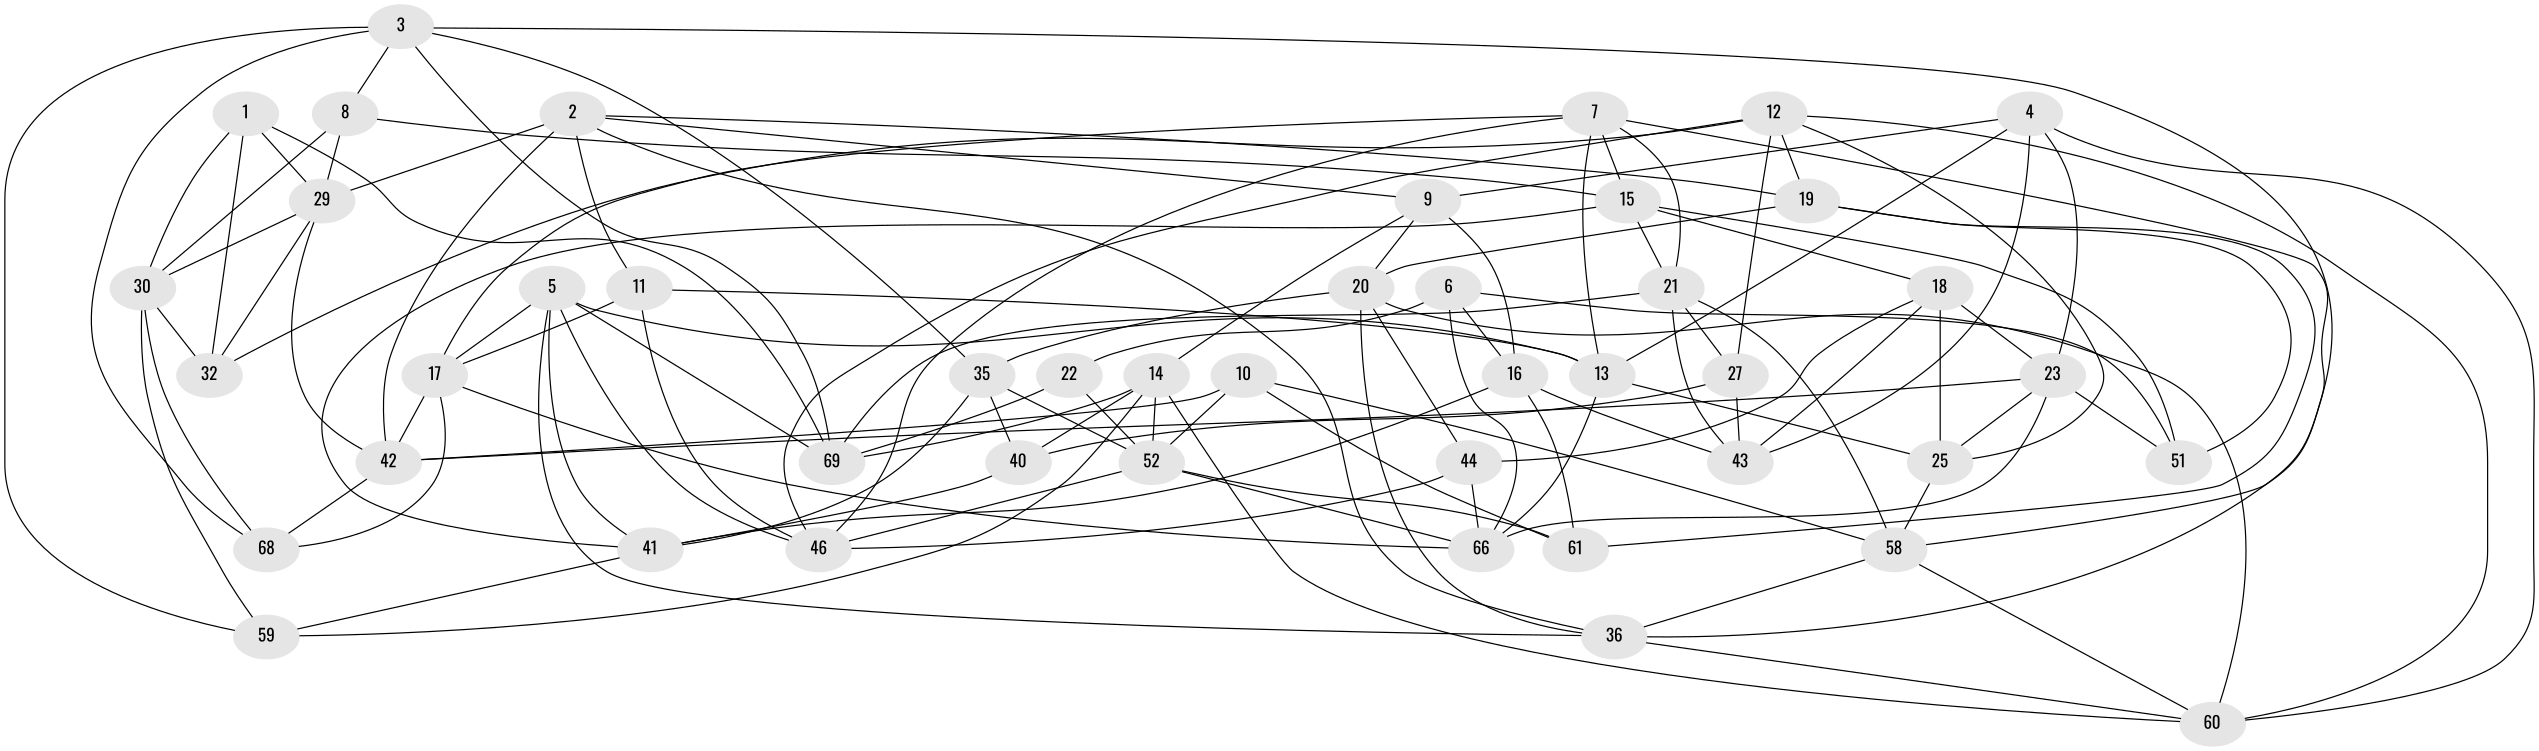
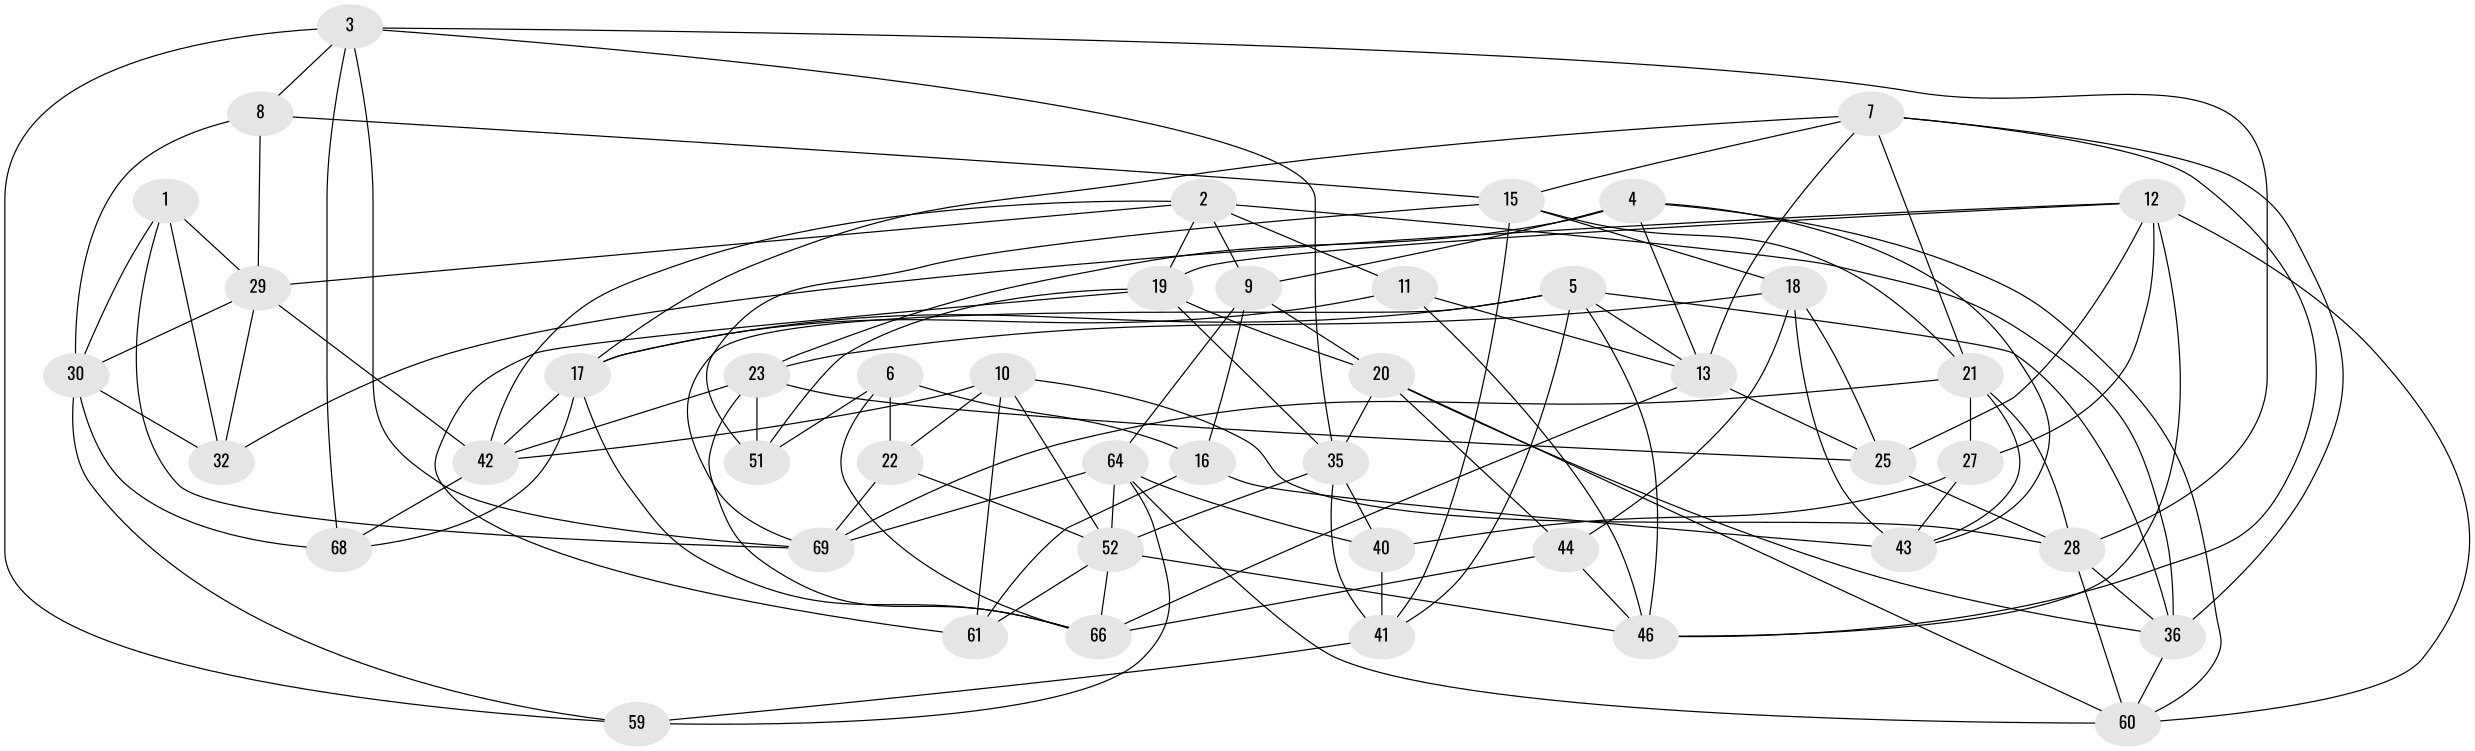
(1157, 375) -> (1115, 463)
none -> (1248, 375)
none -> (946, 419)
(1092, 503) -> none
(1894, 550) -> (2072, 550)
